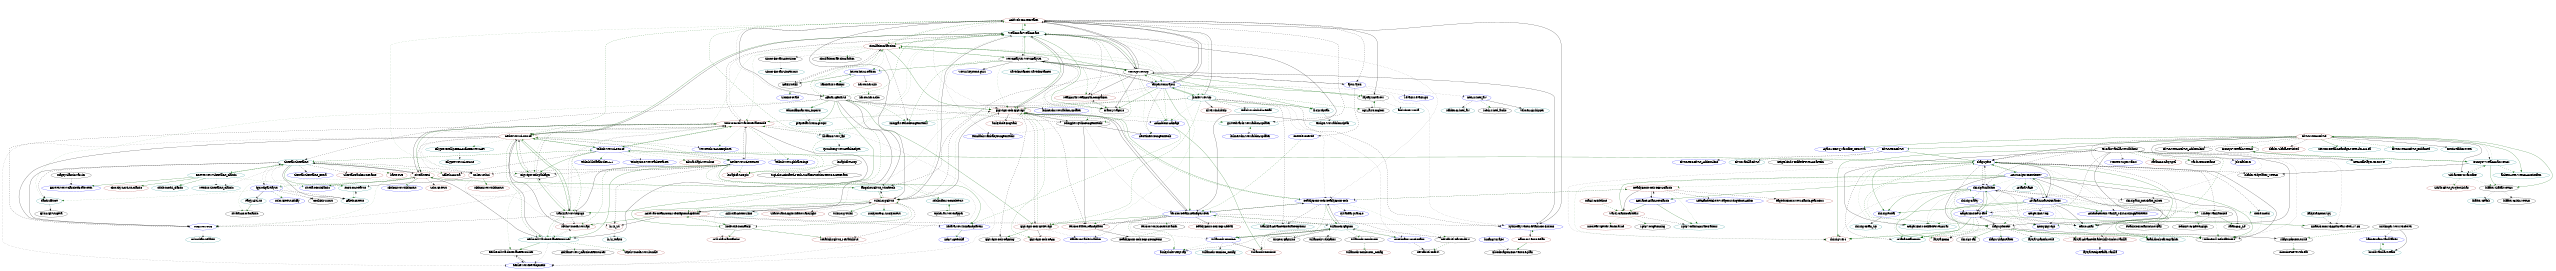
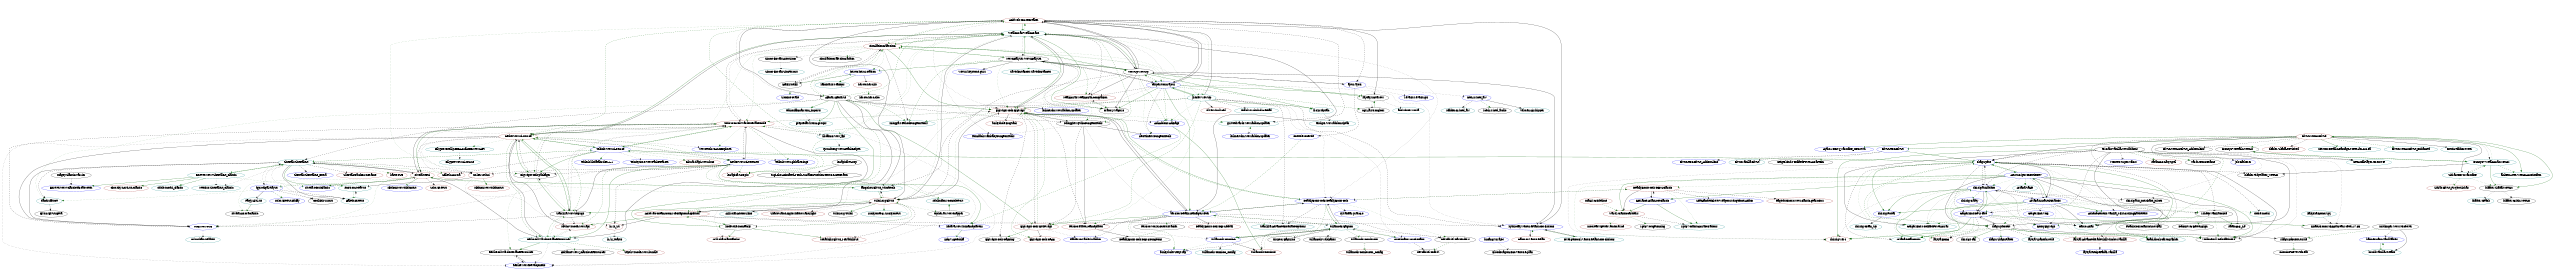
(1216, 111) -> (1216, 111)
none -> (1075, 182)
(947, 207) -> (915, 207)
none -> (1589, 240)
(1523, 246) -> none
